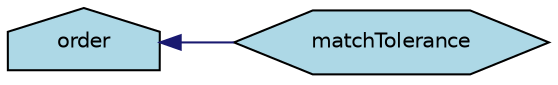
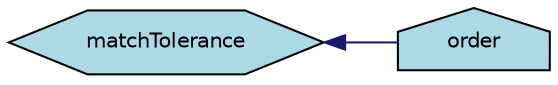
(207, 42) -> (372, 42)
